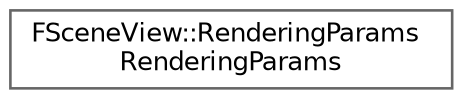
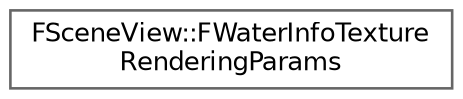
(231, 49) -> (231, 49)
